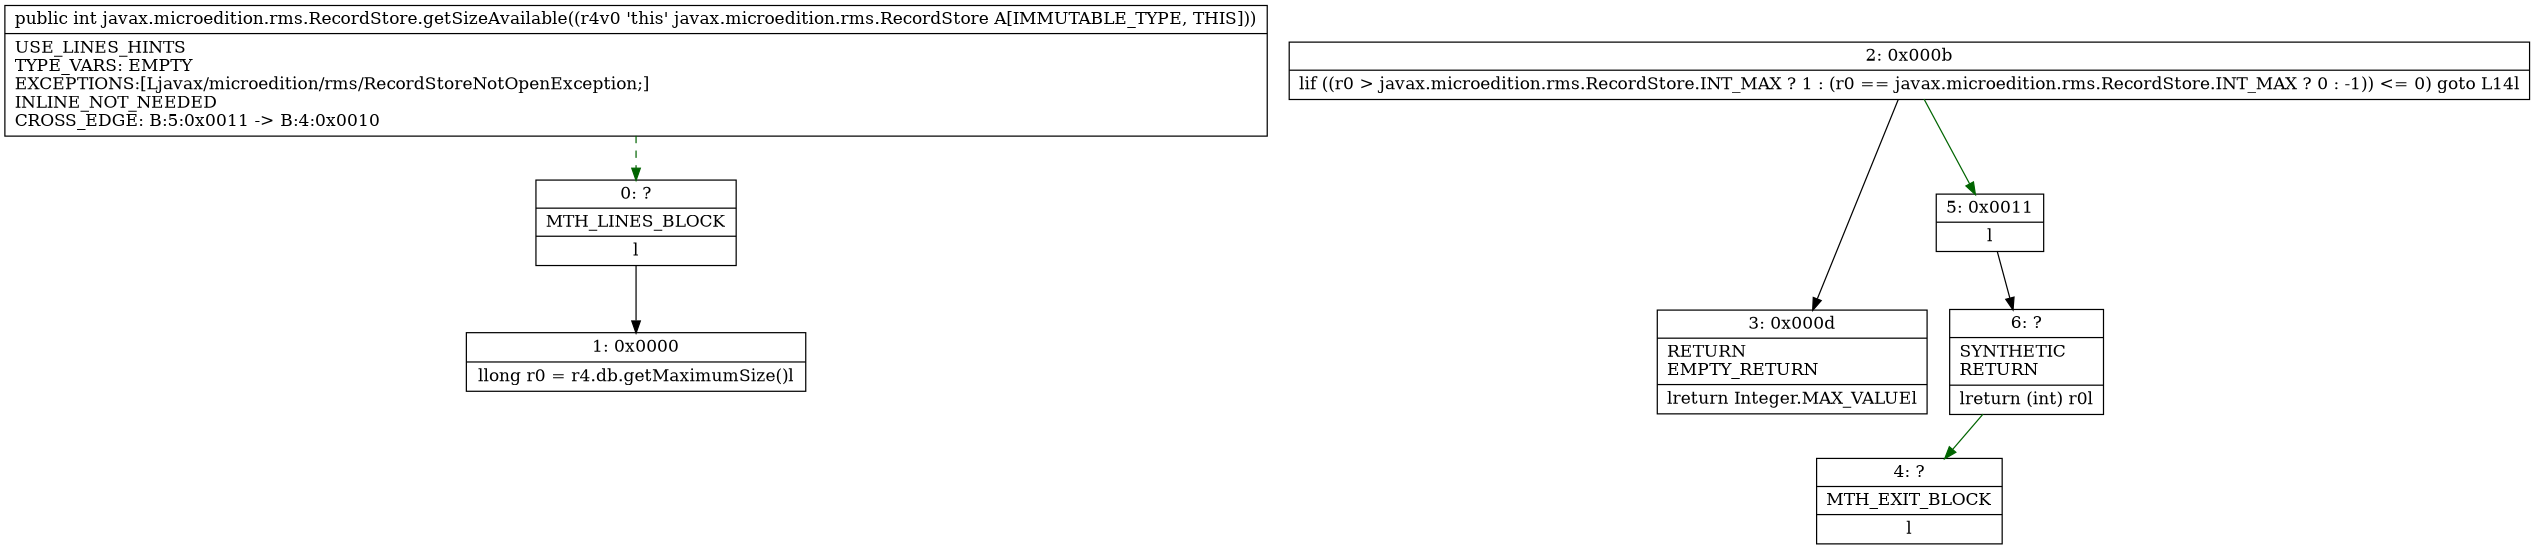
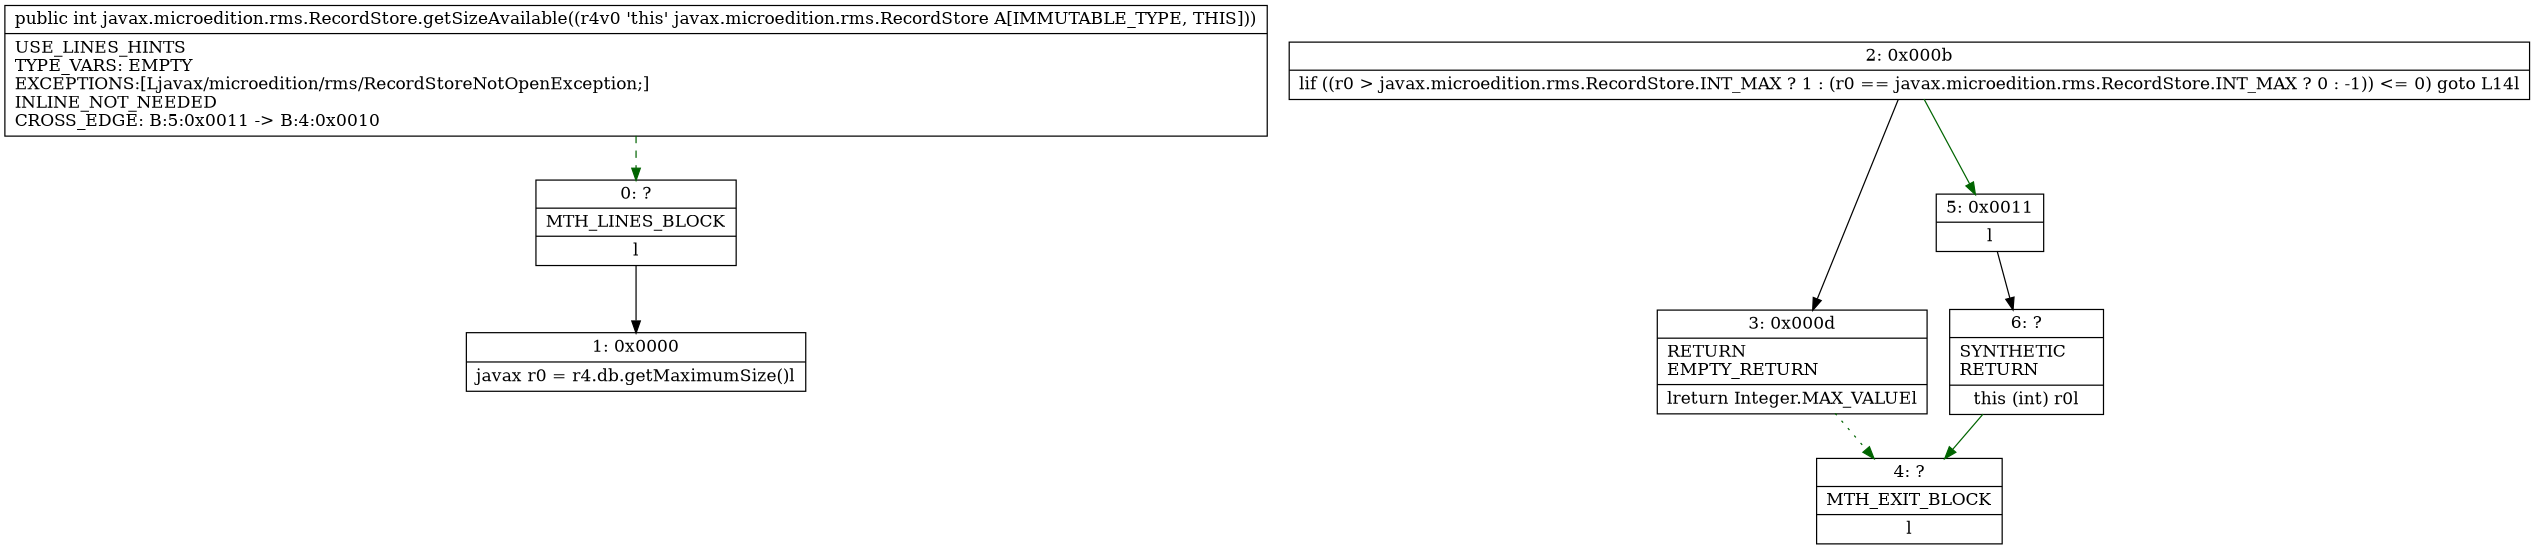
(636, 376) -> (636, 376)
(2027, 399) -> (2027, 399)
none -> (1851, 431)
